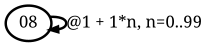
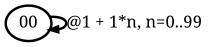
(29, 23) -> (29, 23)
